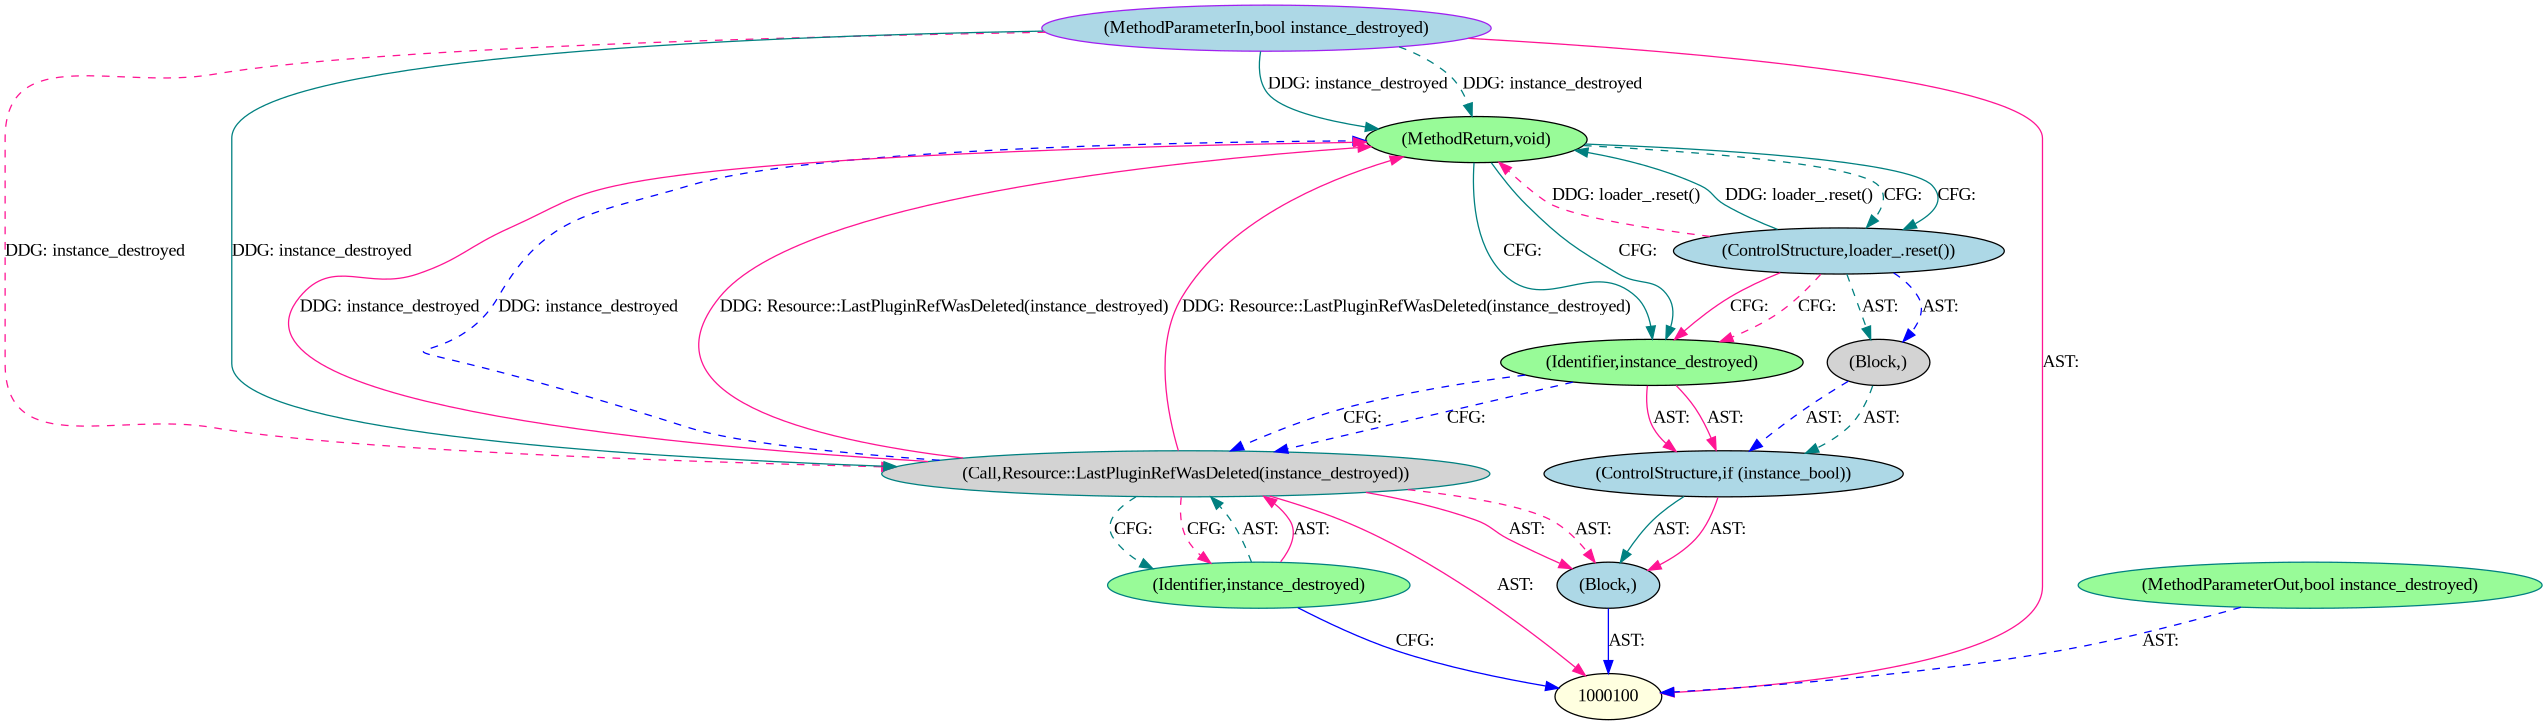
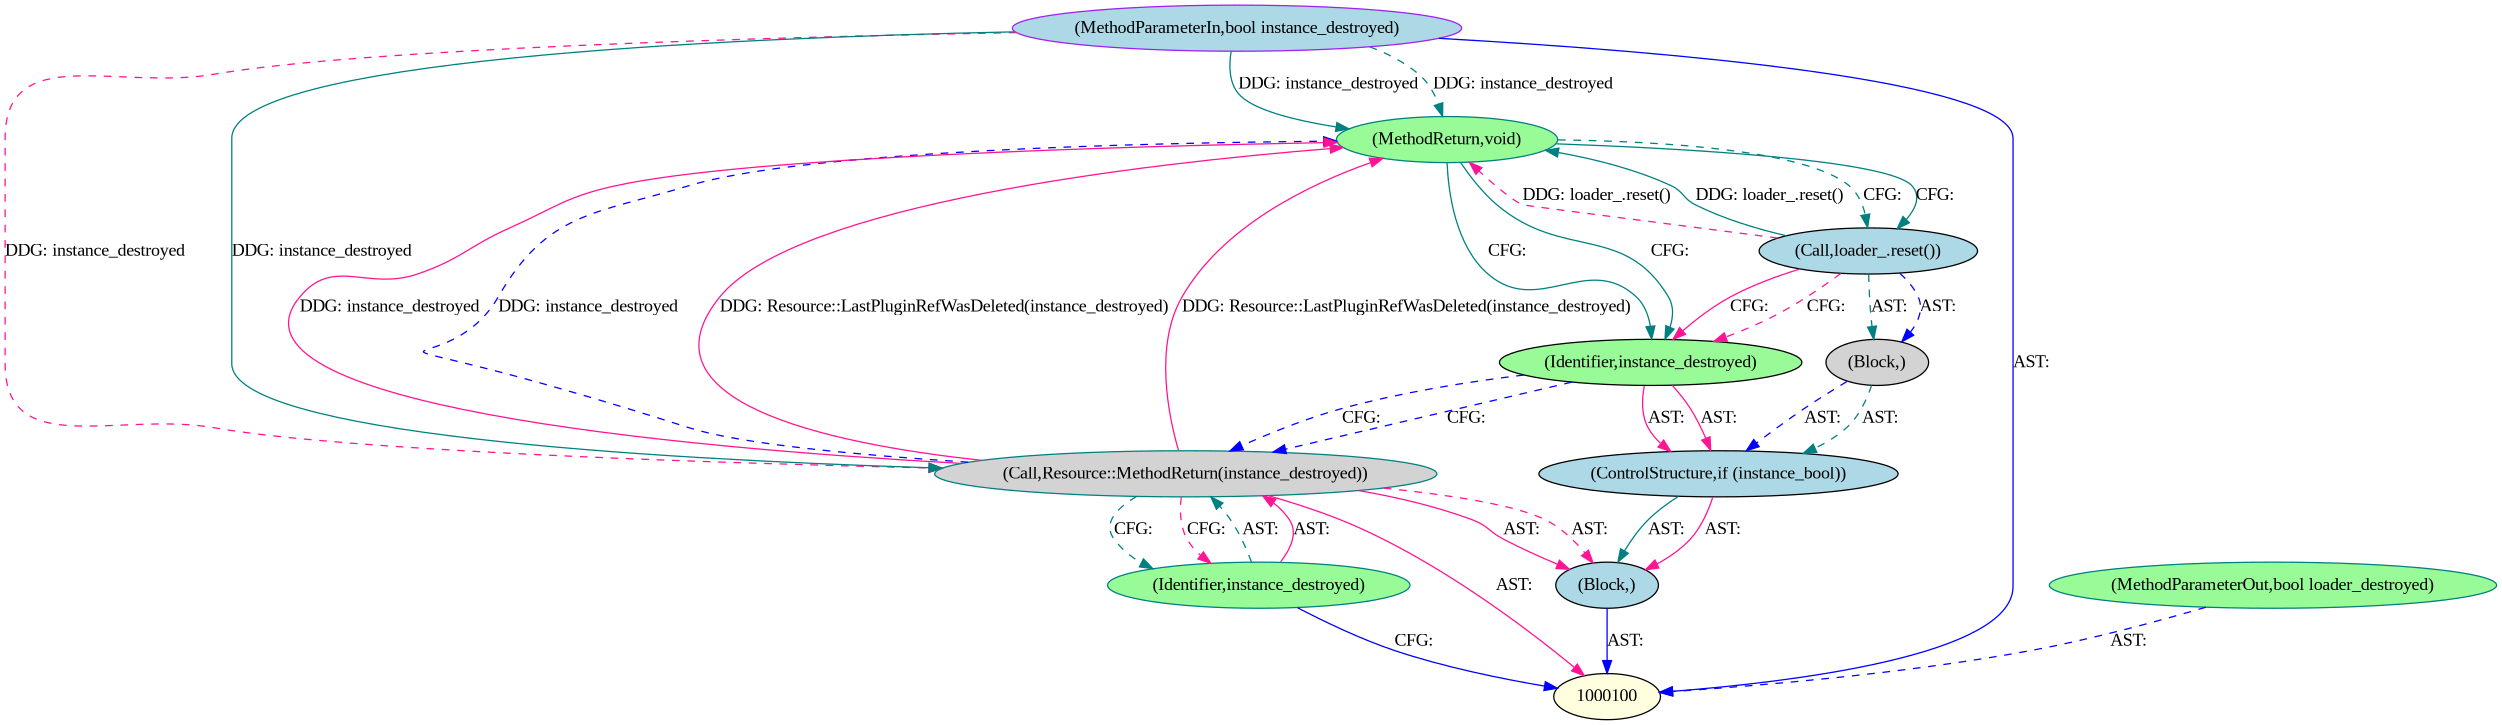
(1476, 140) -> (1447, 140)
(1839, 251) -> (1868, 251)
(2042, 266) -> (2013, 251)
(1186, 474) -> (1186, 474)
(2310, 585) -> (2273, 585)
